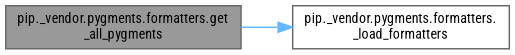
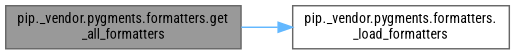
(123, 27) -> (123, 27)
